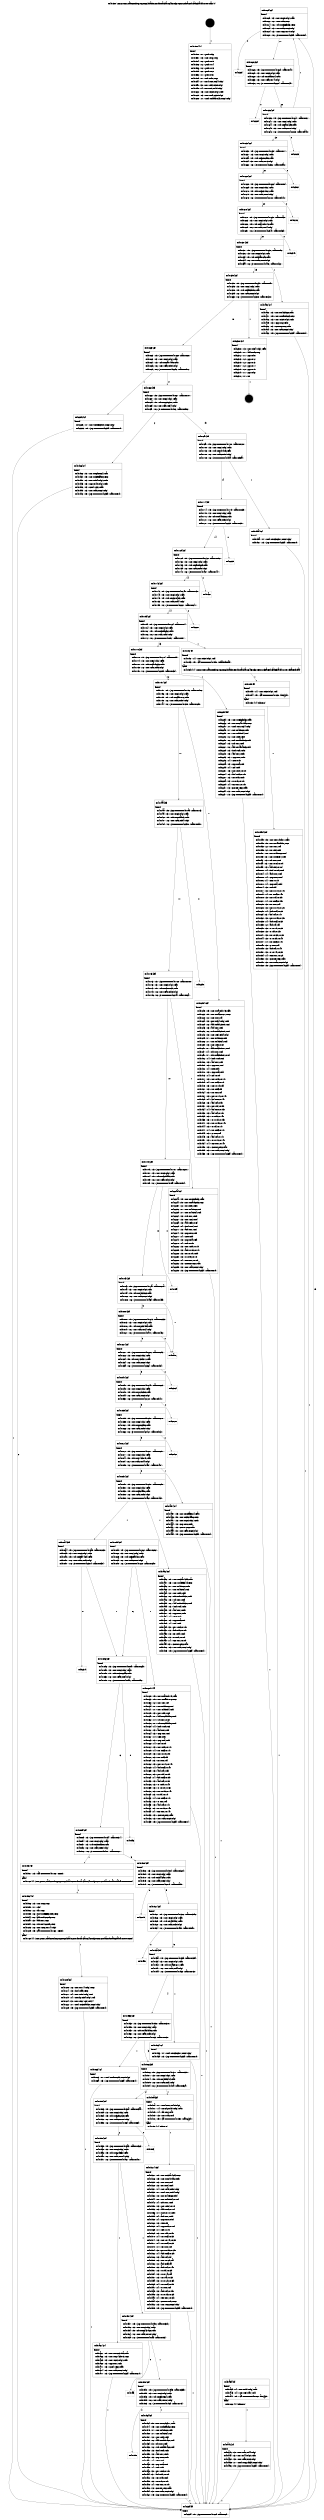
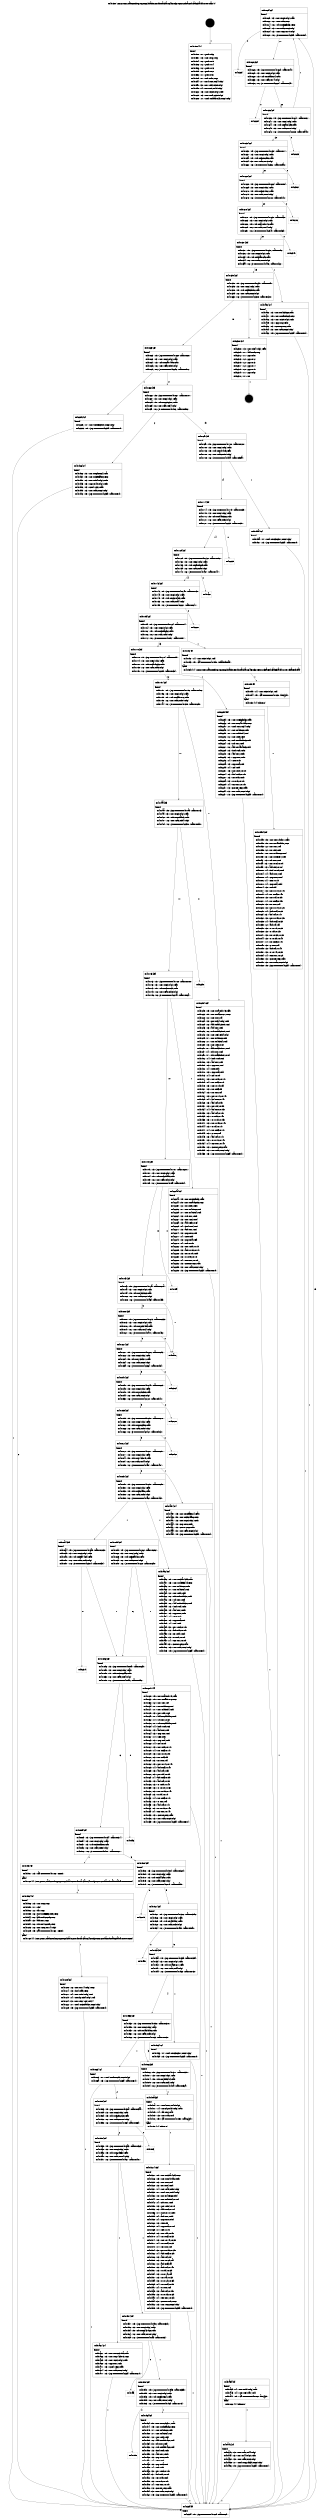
(169, 610) -> none
(142, 2094) -> (116, 2091)
(161, 2410) -> (163, 2409)
